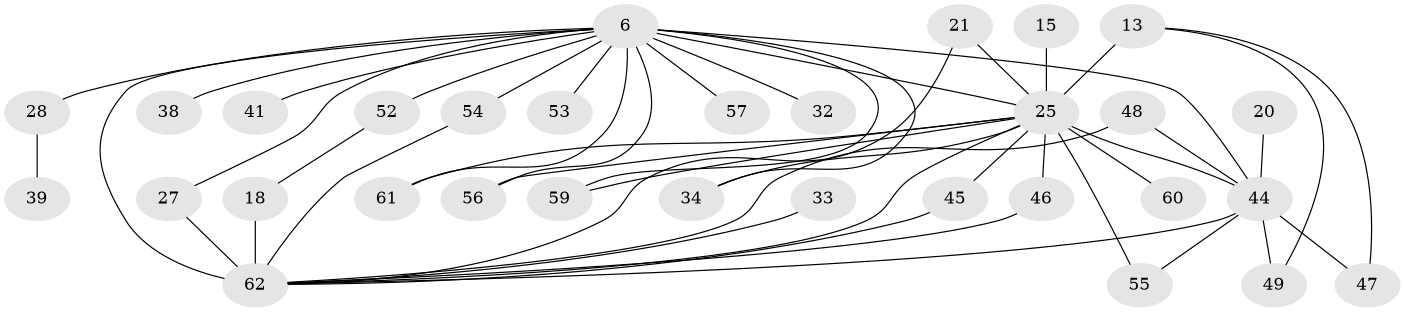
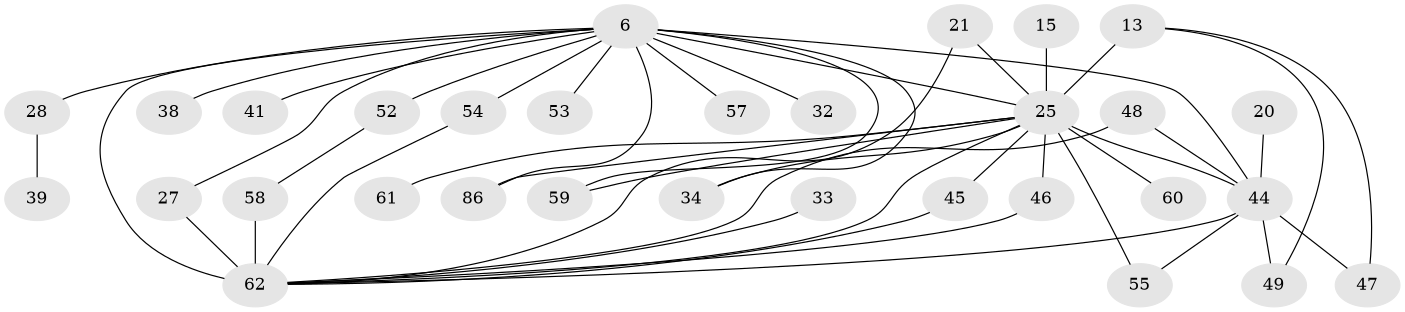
(570, 158) -> none
(255, 199) -> (255, 199)
(473, 199) -> (473, 199)
